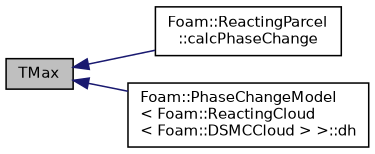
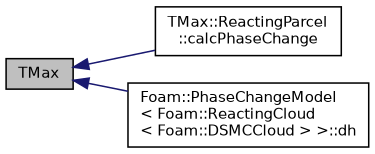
(248, 31) -> (248, 31)
